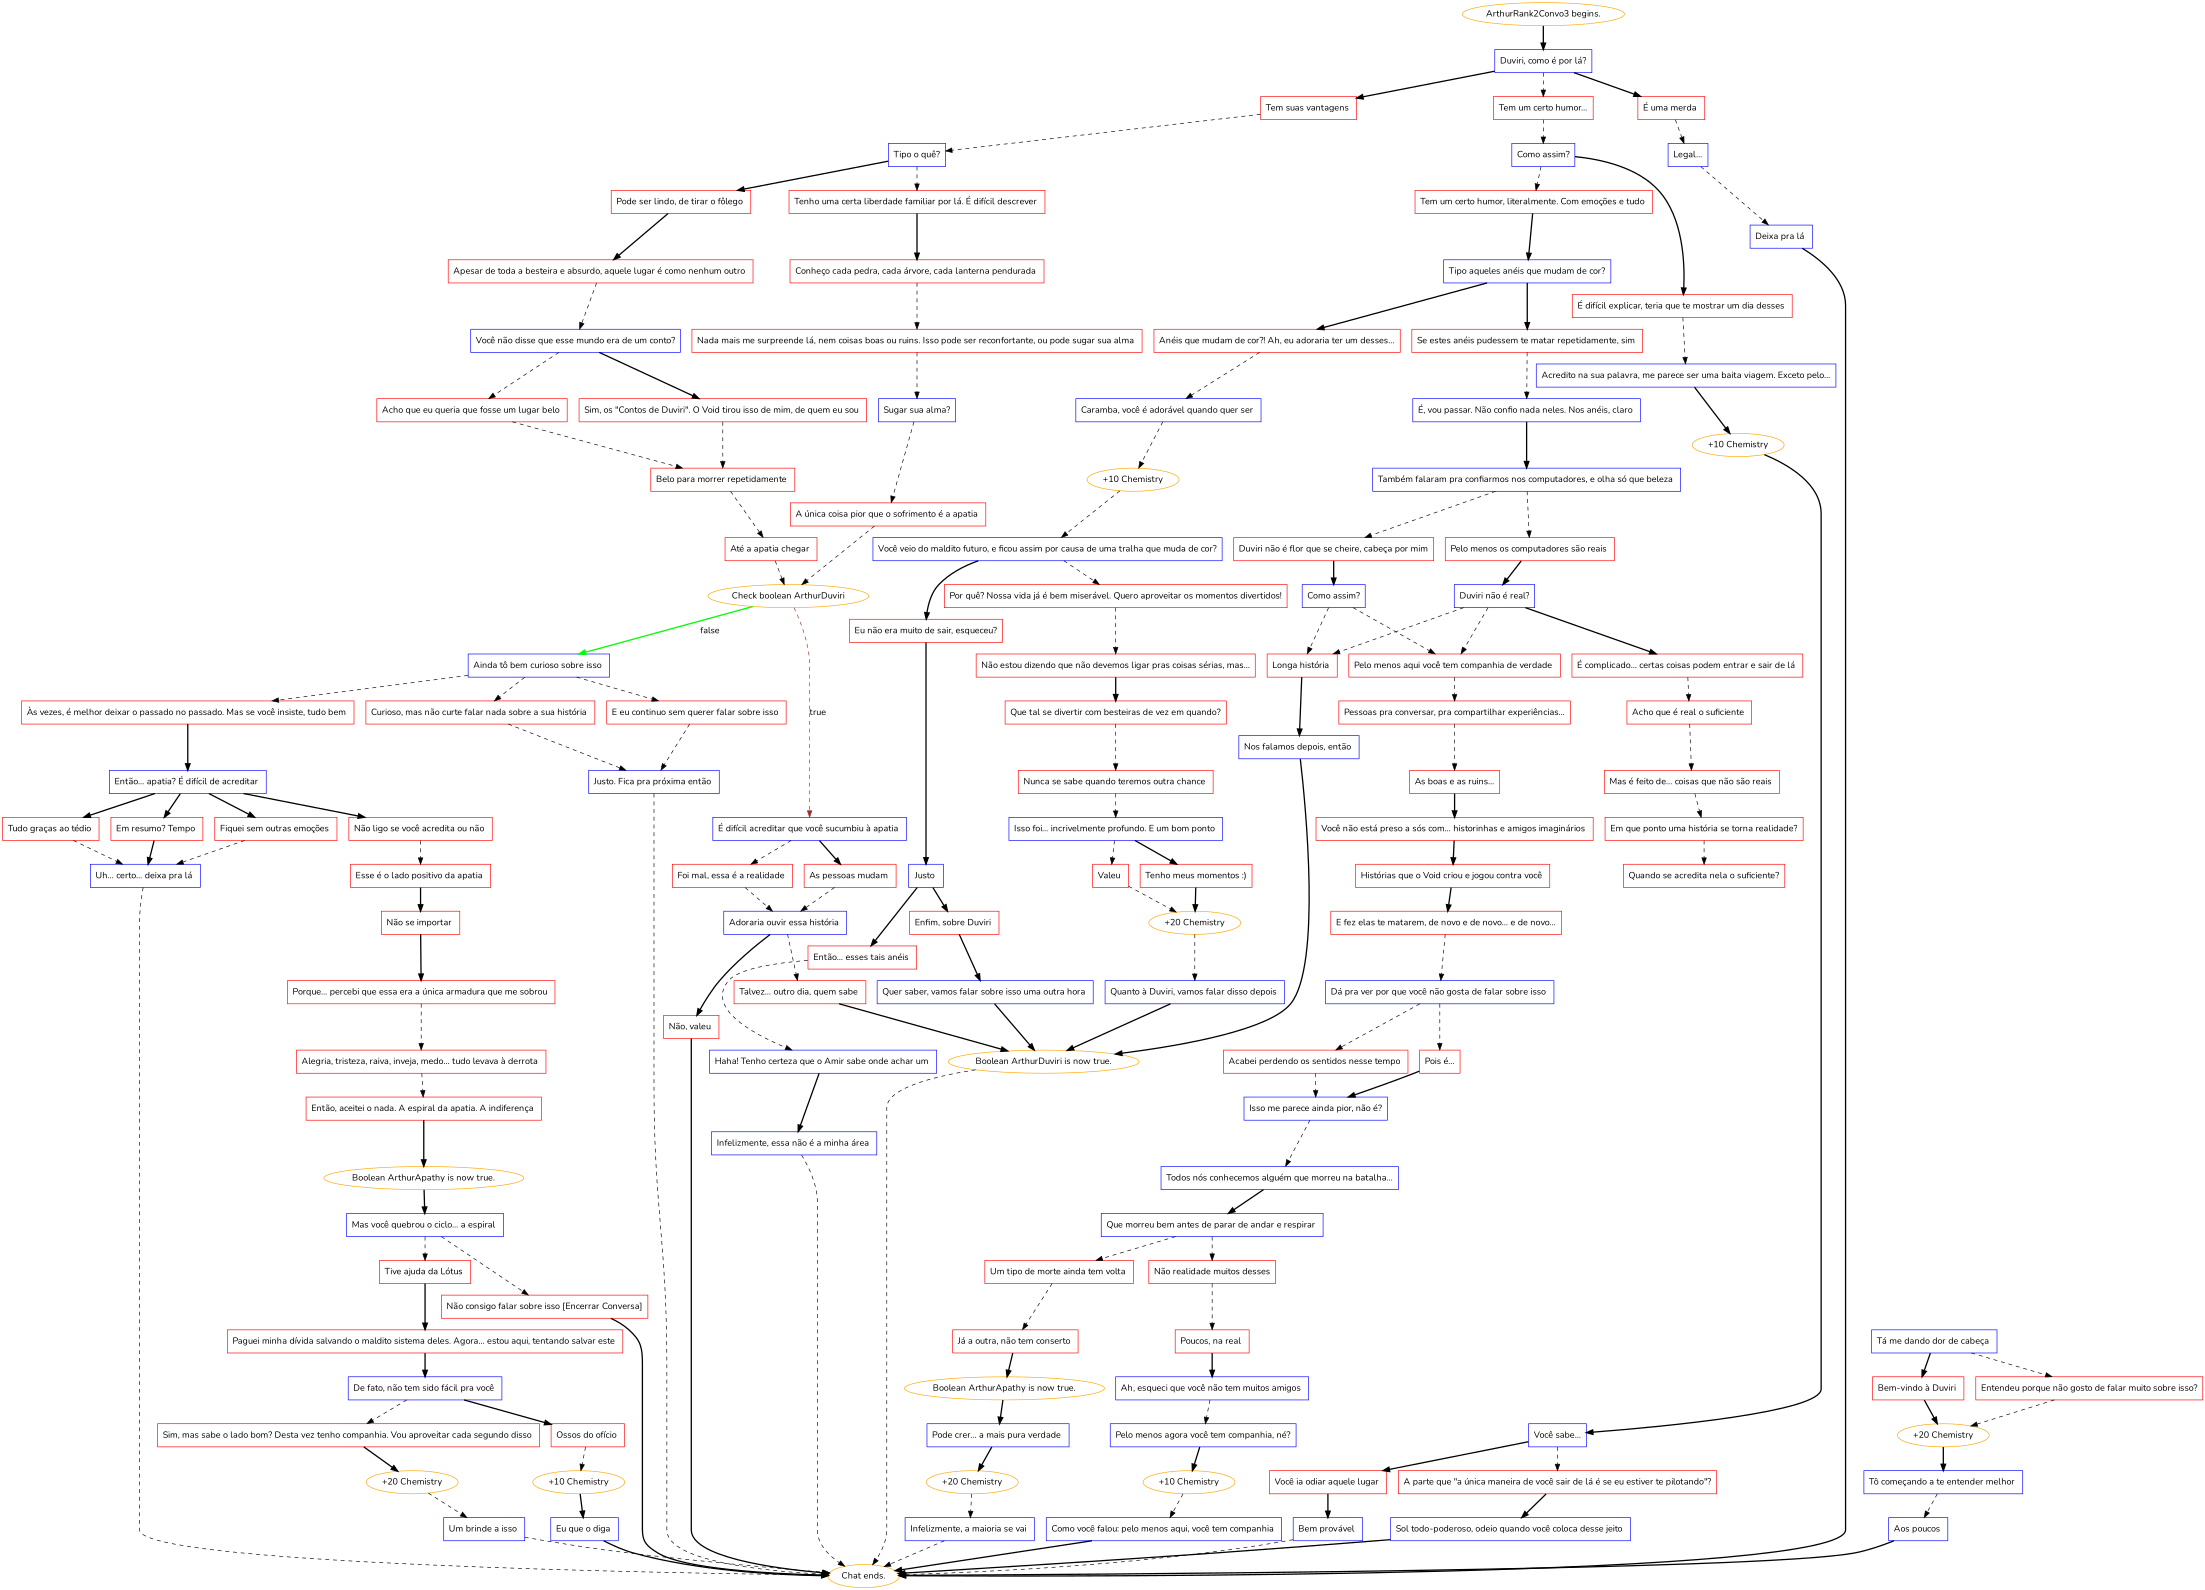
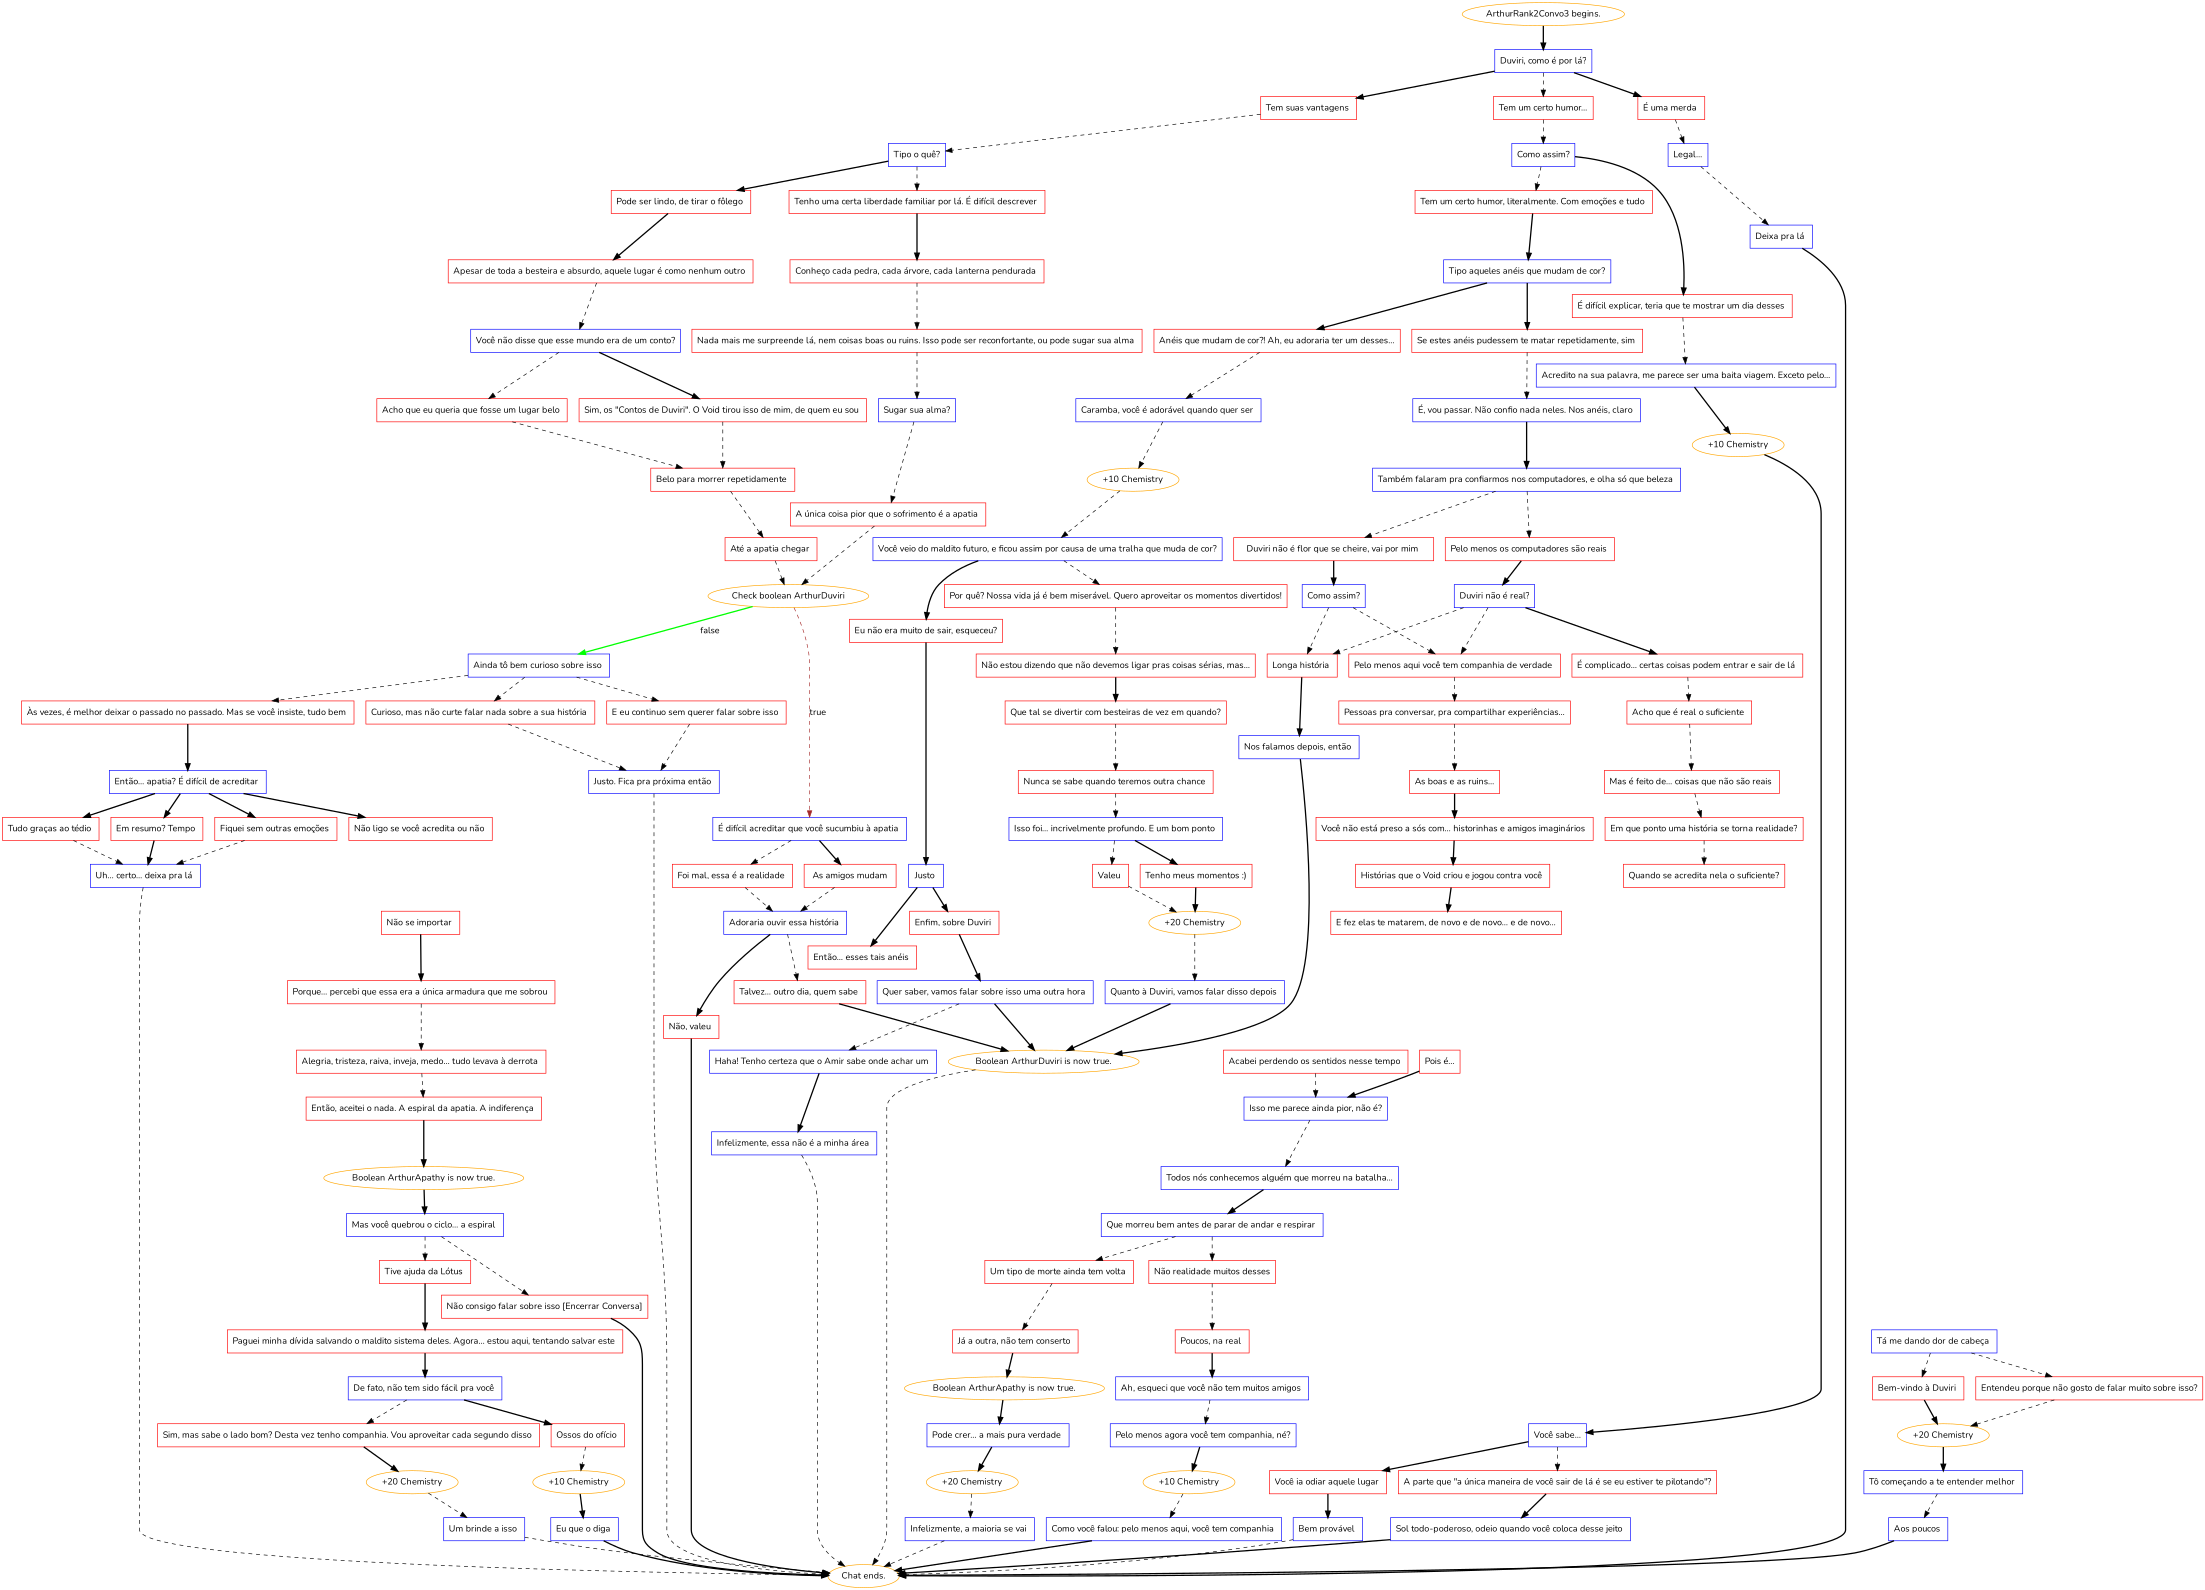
(1334, 549) -> (1334, 549)
(421, 876) -> none
(850, 876) -> (850, 876)
(724, 989) -> (905, 1027)
(1440, 992) -> none
(1927, 1362) -> (1927, 1362)
